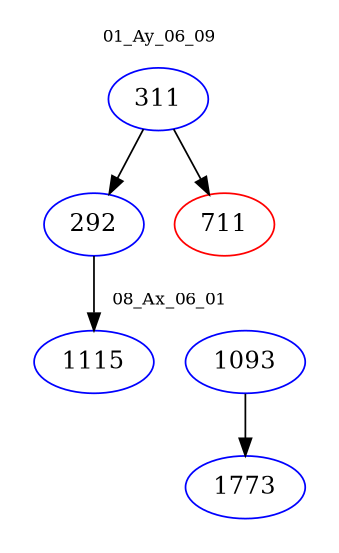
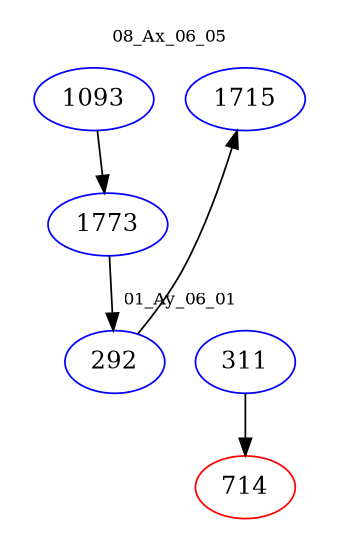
(159, 37) -> (180, 300)
(130, 154) -> (111, 294)
(224, 224) -> (245, 487)
(170, 300) -> (170, 37)
(94, 362) -> (245, 99)
